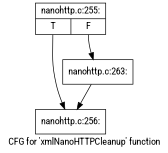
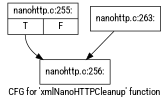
(89, 44) -> none
